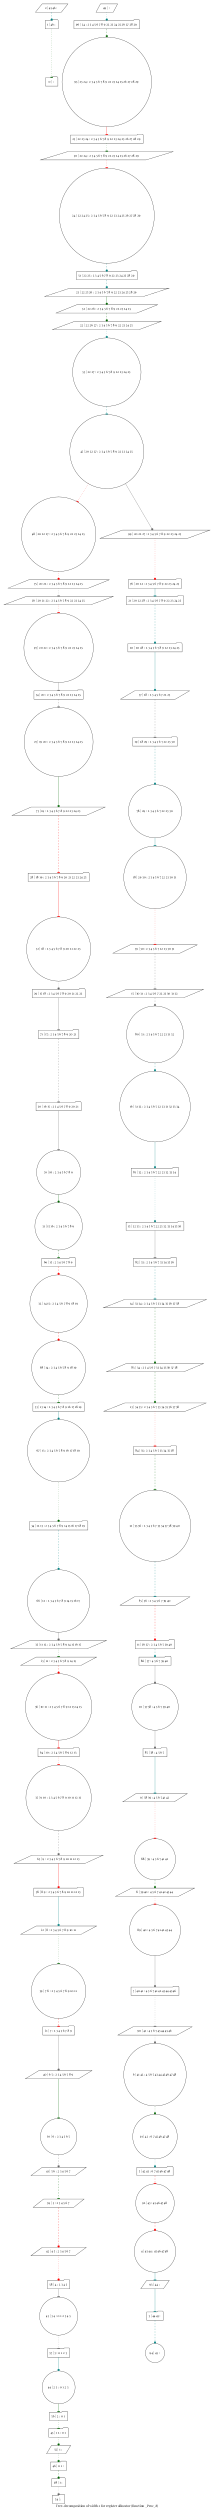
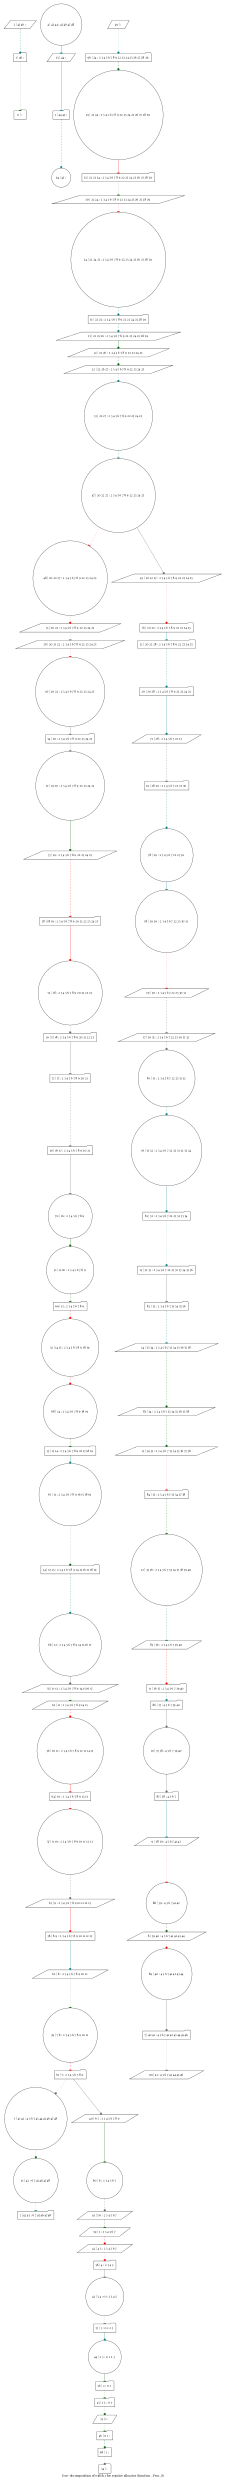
(59, 899) -> (70, 942)
(155, 1900) -> (167, 1944)
(155, 2038) -> (62, 2086)
(155, 2162) -> (36, 2206)
(155, 2203) -> none
(59, 2457) -> (105, 2427)
